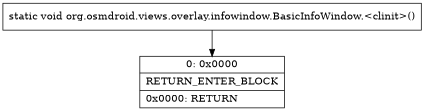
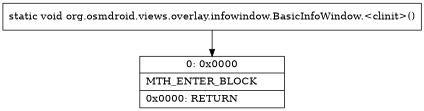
(212, 81) -> (202, 81)
